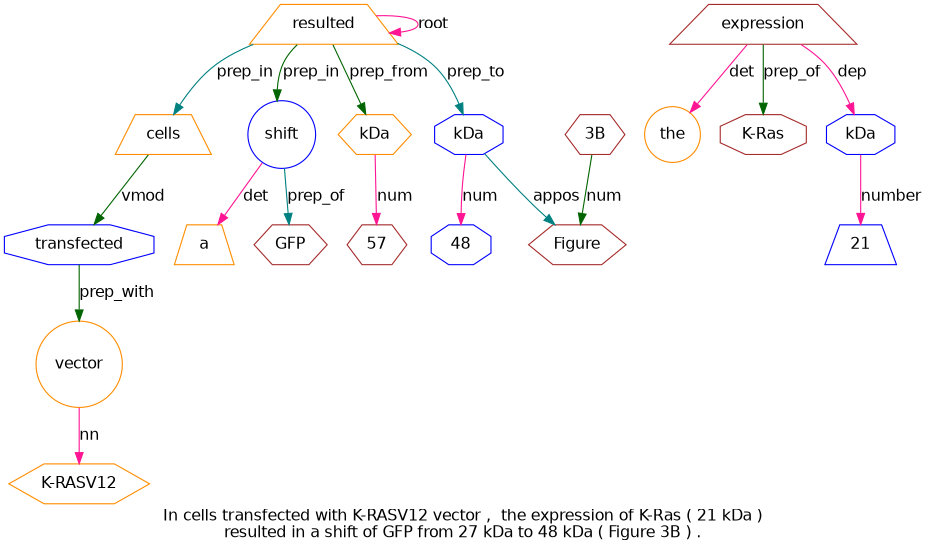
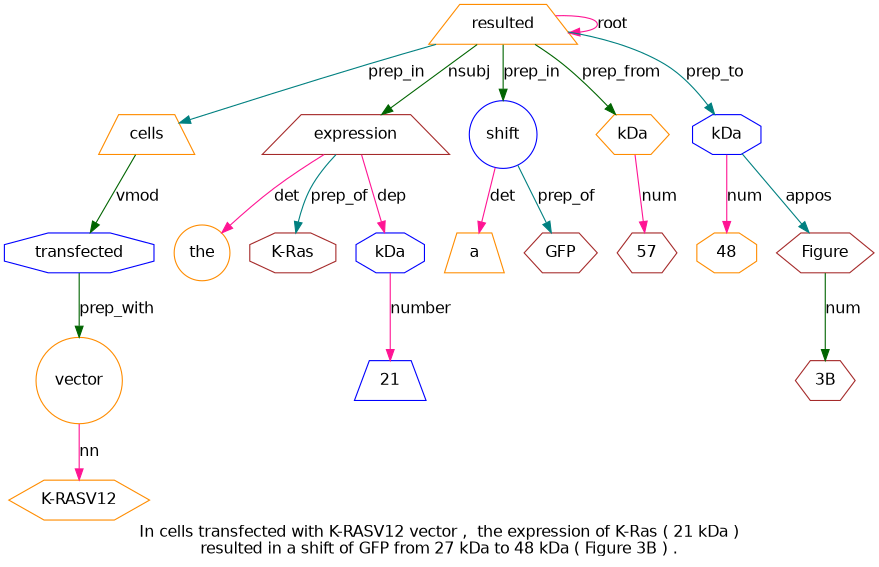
(763, 74) -> (312, 186)
none -> (434, 76)
(587, 184) -> (825, 311)
(461, 245) -> (727, 253)
